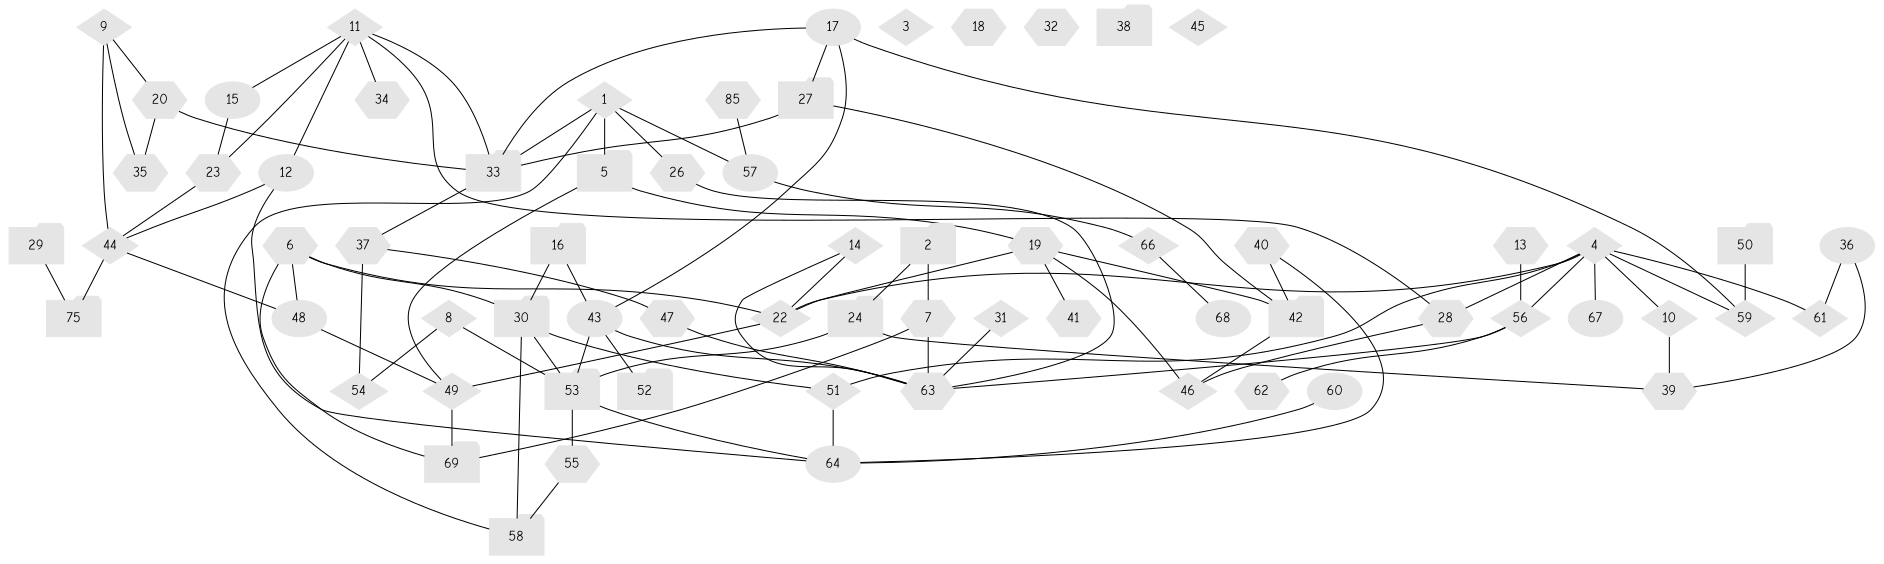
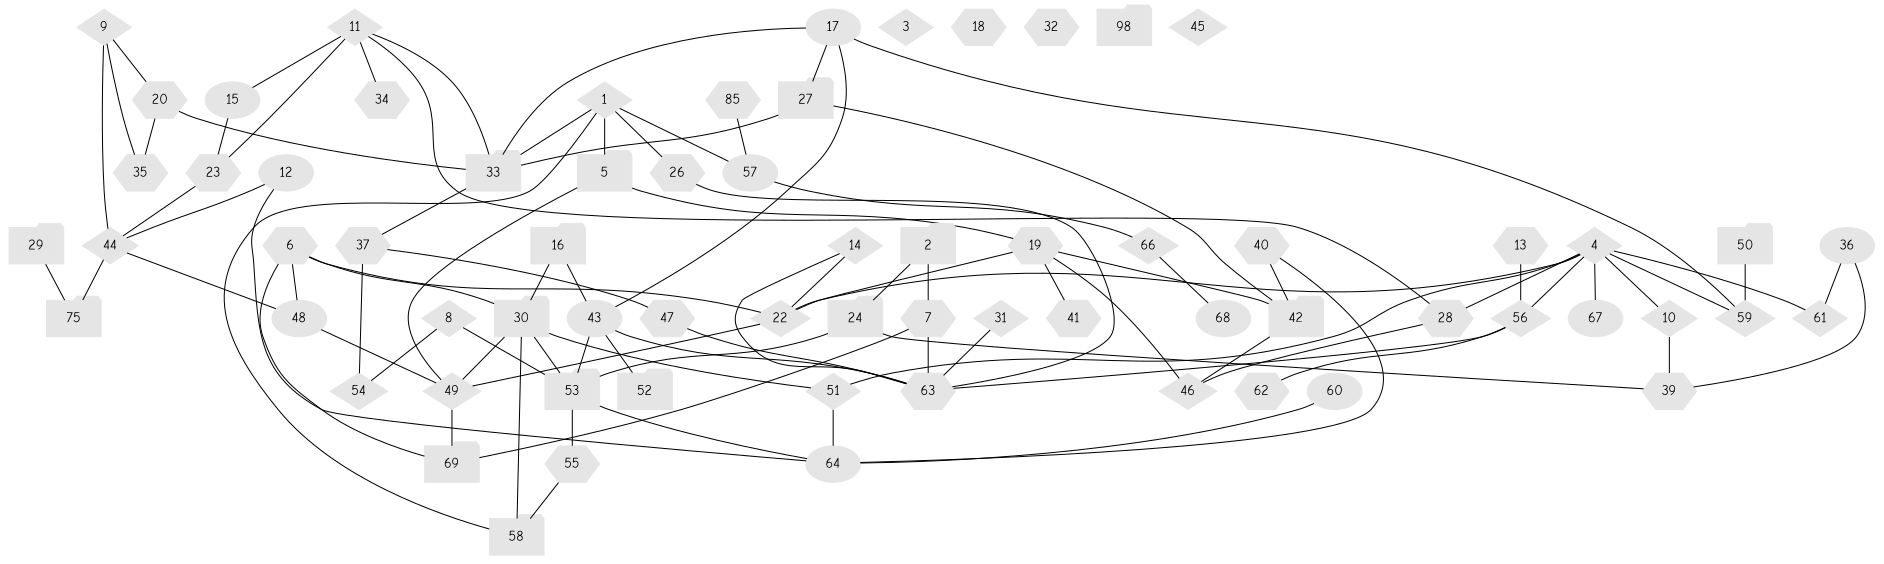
(1124, 27) -> (1124, 27)
(321, 98) -> none
none -> (484, 358)
